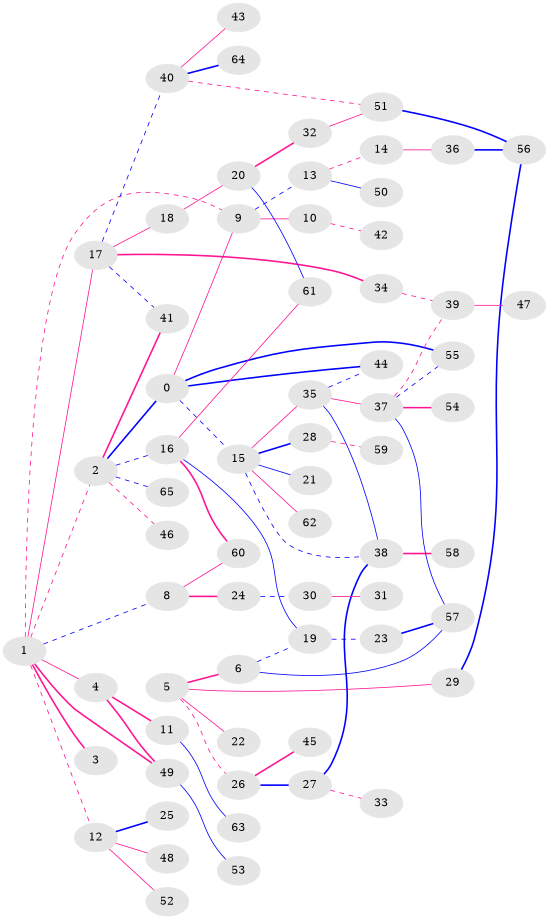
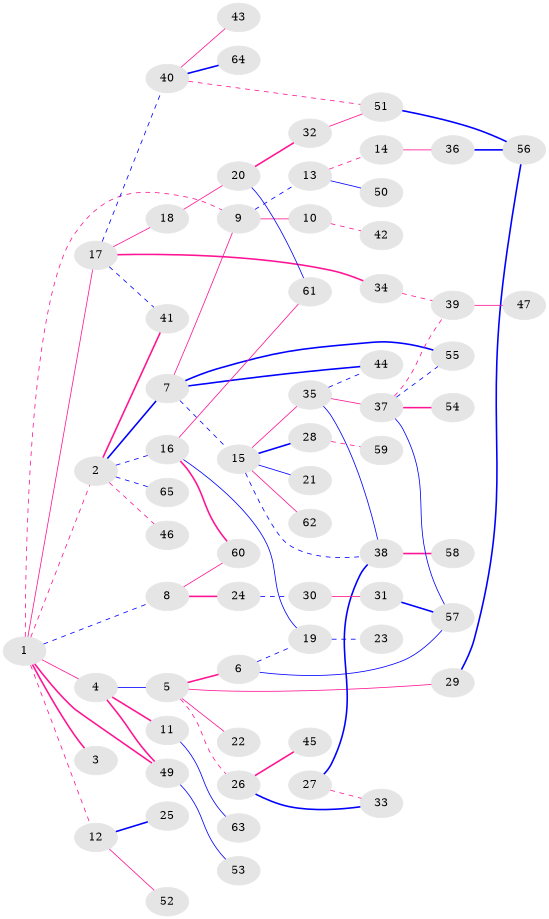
(167, 389) -> (167, 389)
(417, 628) -> (417, 607)
none -> (132, 688)
(275, 785) -> (307, 809)
(167, 859) -> none
